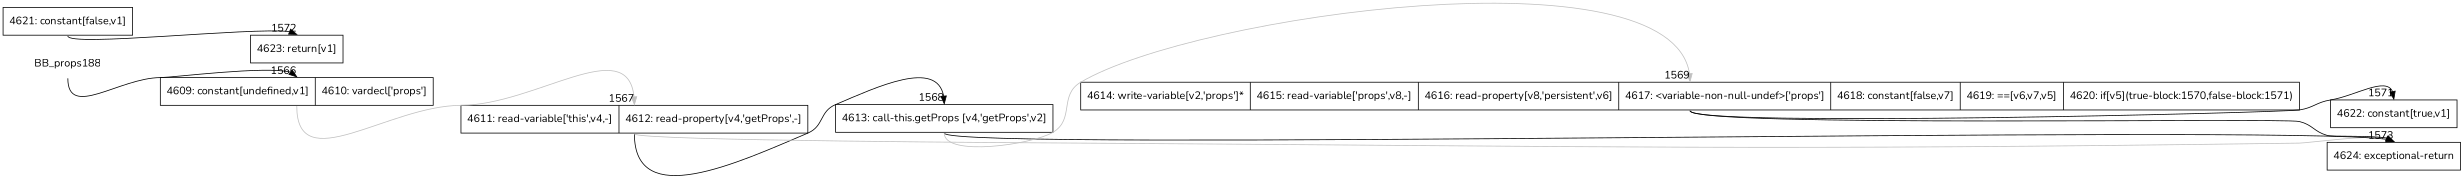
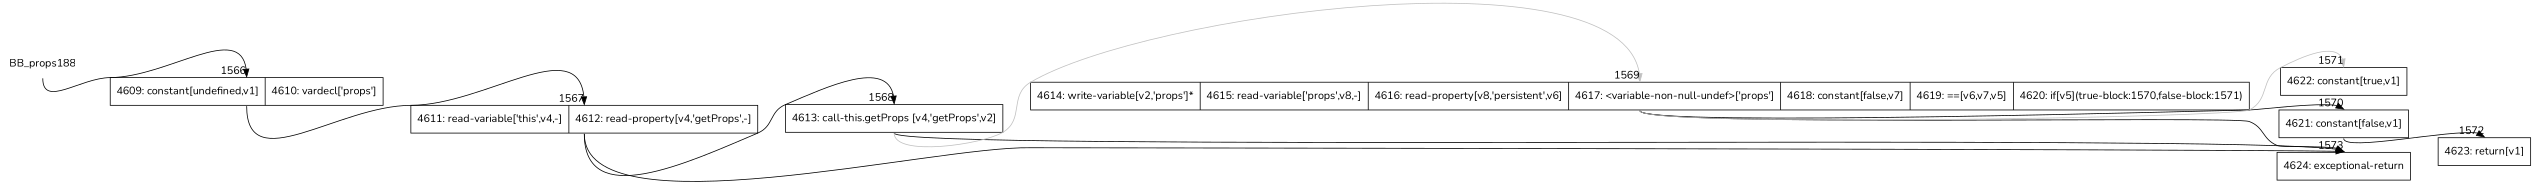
(462, 105) -> (412, 105)
none -> (1988, 116)
(2079, 116) -> (2006, 119)
(1511, 146) -> (1449, 148)
